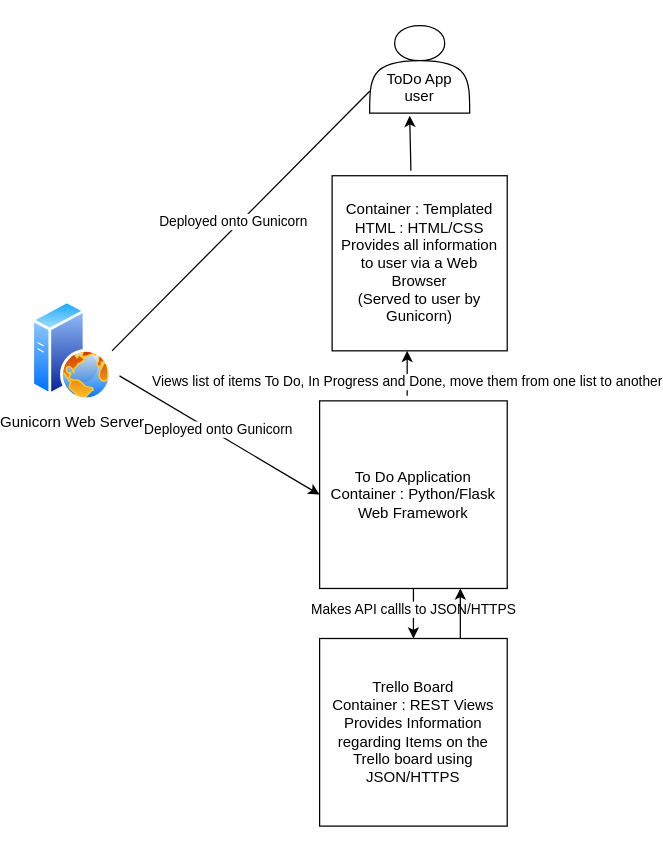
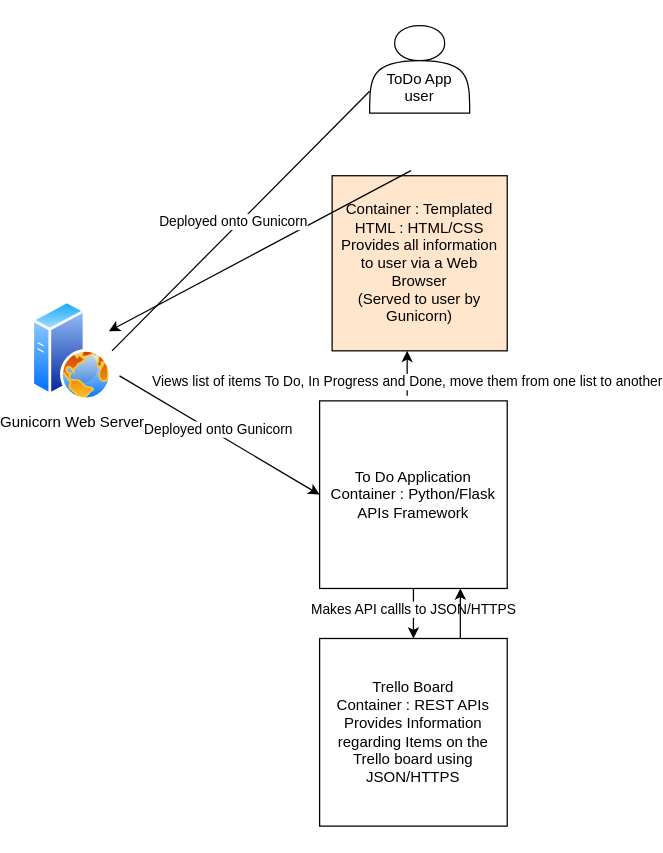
(410, 147) -> (286, 237)
(419, 263) -> (419, 263)
(413, 494) -> (413, 494)
(413, 732) -> (413, 732)
